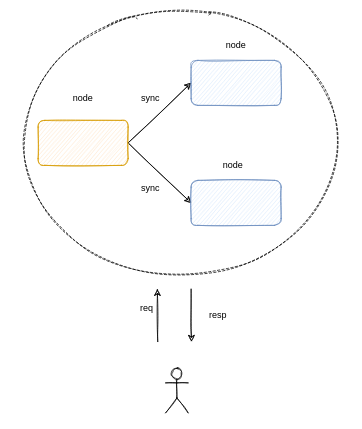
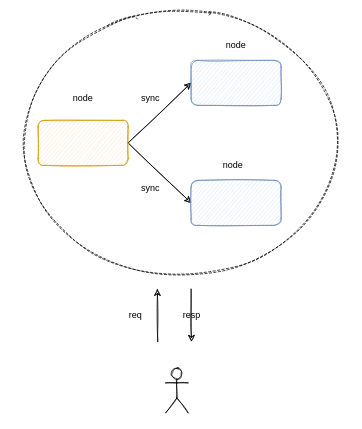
(147, 308) -> (135, 315)
(218, 315) -> (192, 315)
